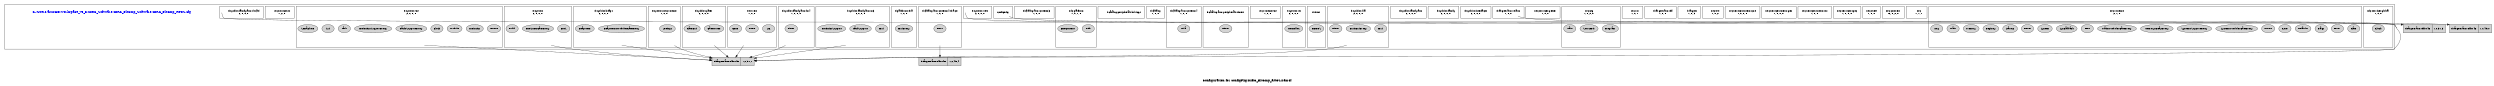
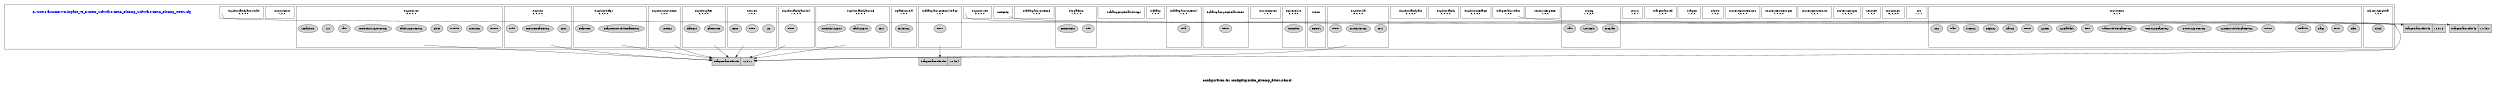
(1294, 12) -> (1294, 12)
(2194, 29) -> (2194, 29)
(2285, 29) -> none
